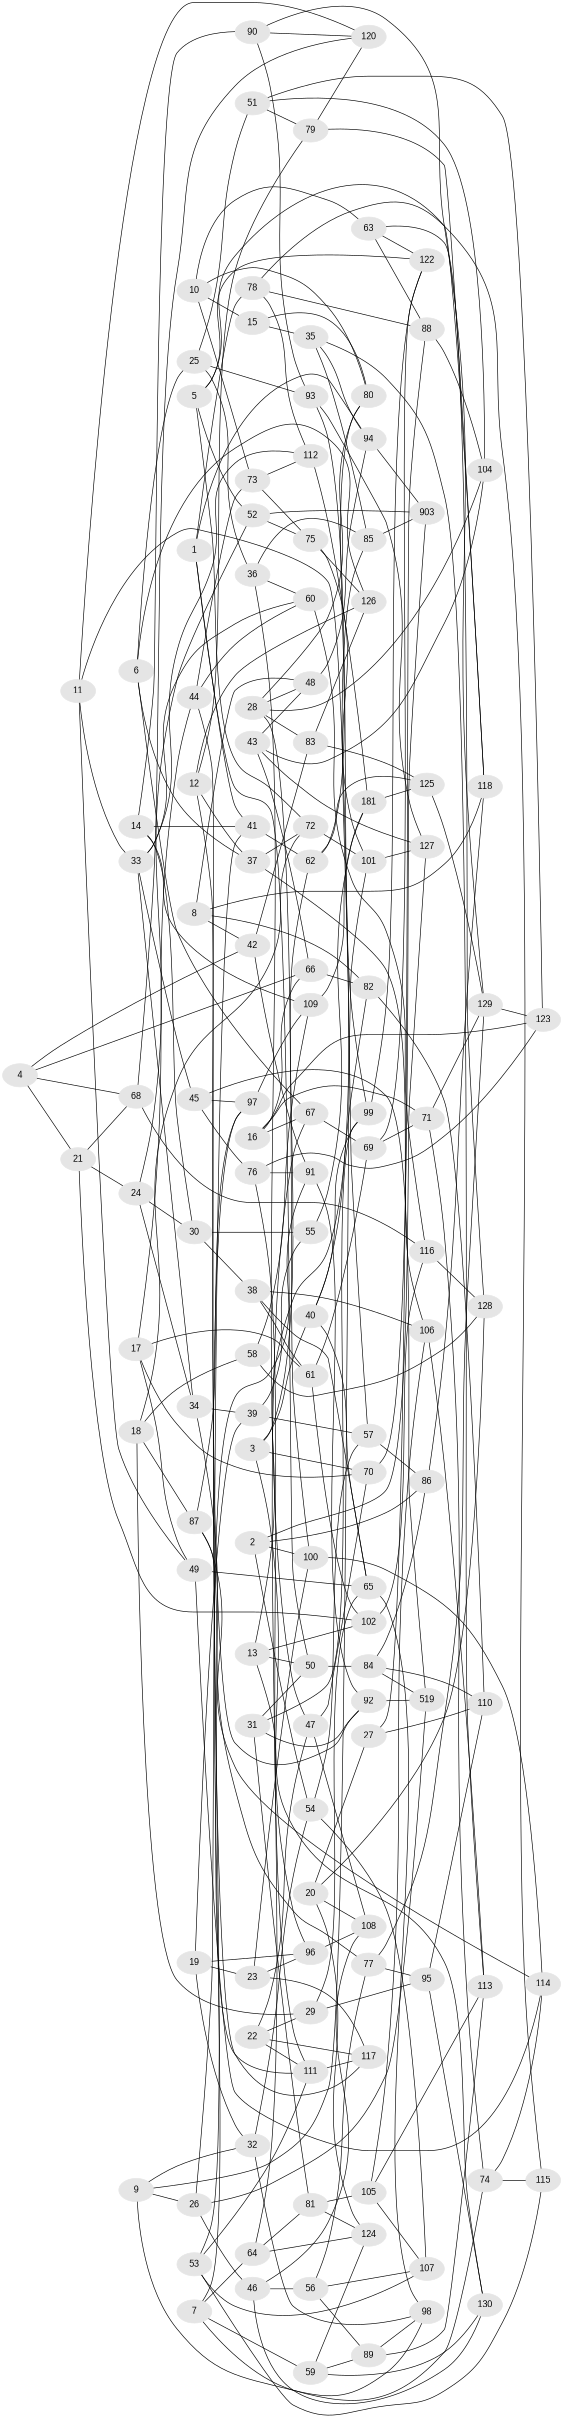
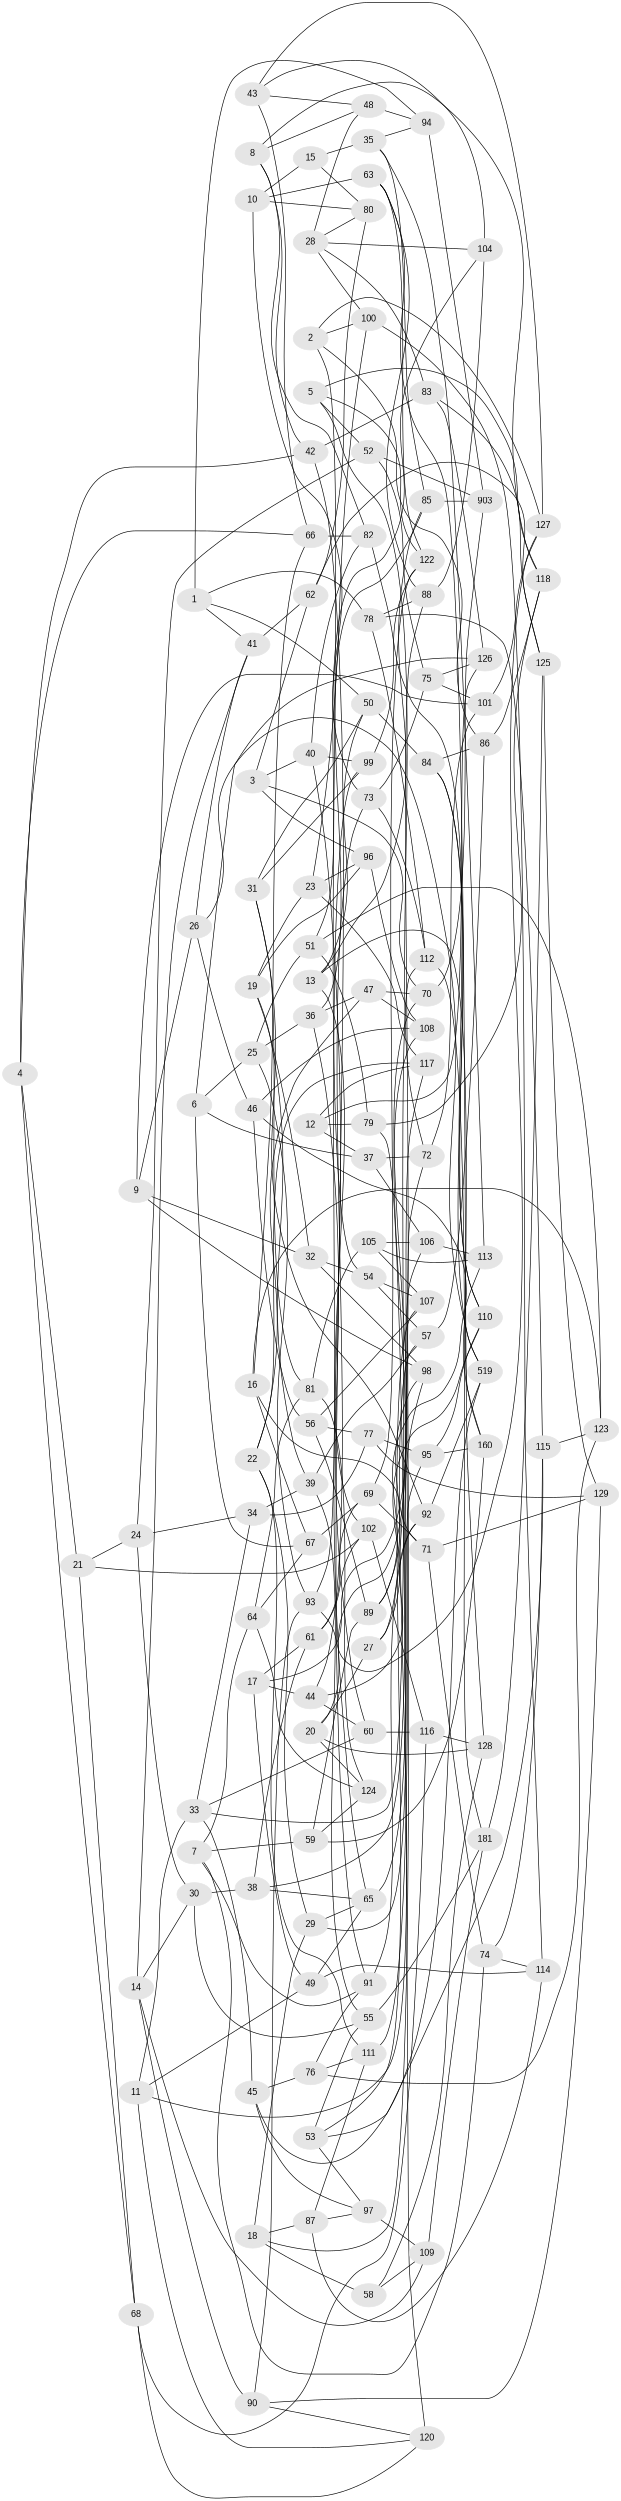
(514, 1012) -> (572, 1439)
(263, 2174) -> (333, 2081)
(485, 2305) -> (485, 1446)
